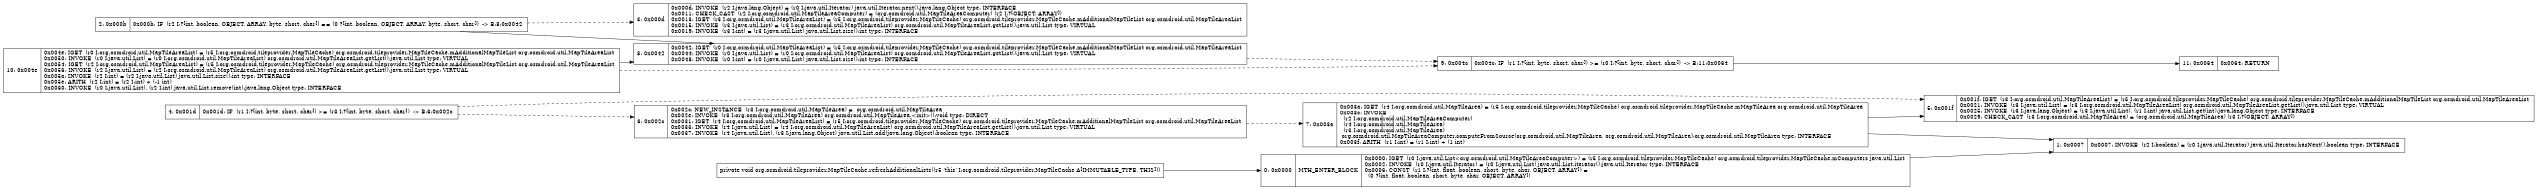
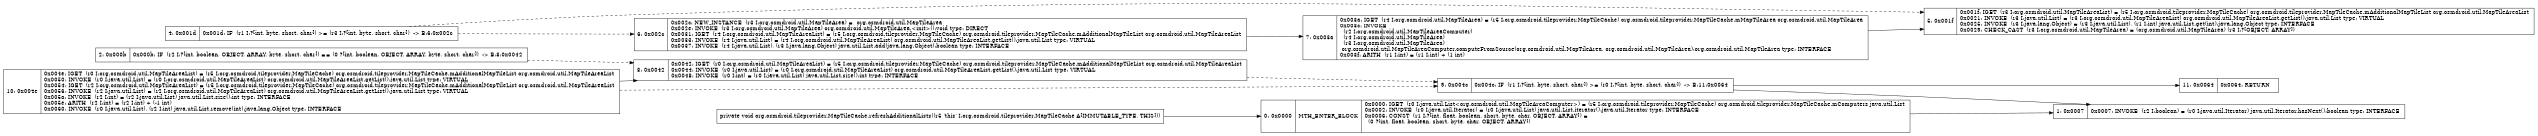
(940, 20) -> none
(585, 38) -> (579, 61)
(1273, 123) -> (1273, 36)
(1959, 137) -> (1910, 96)
